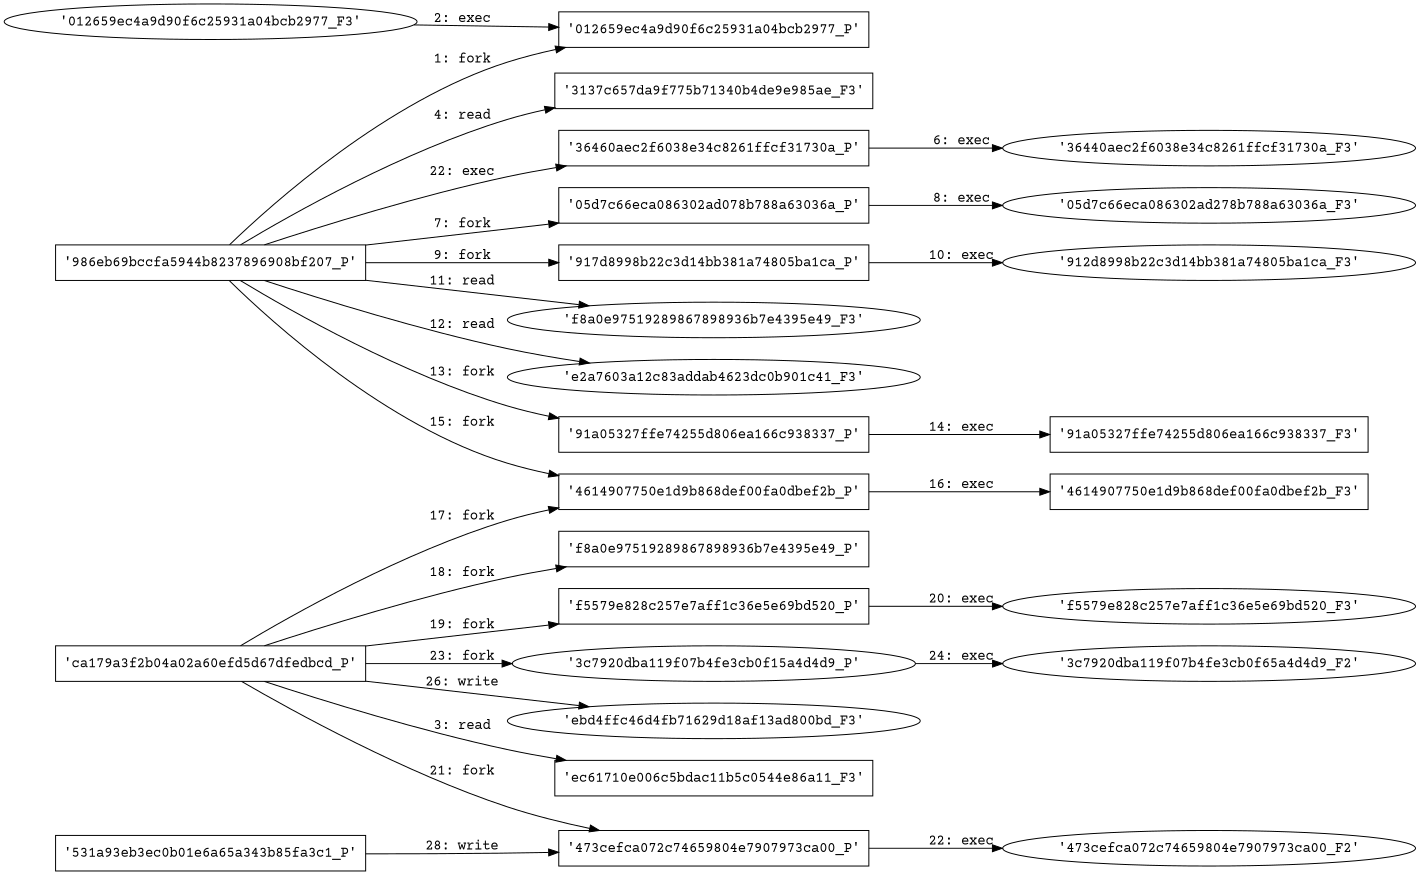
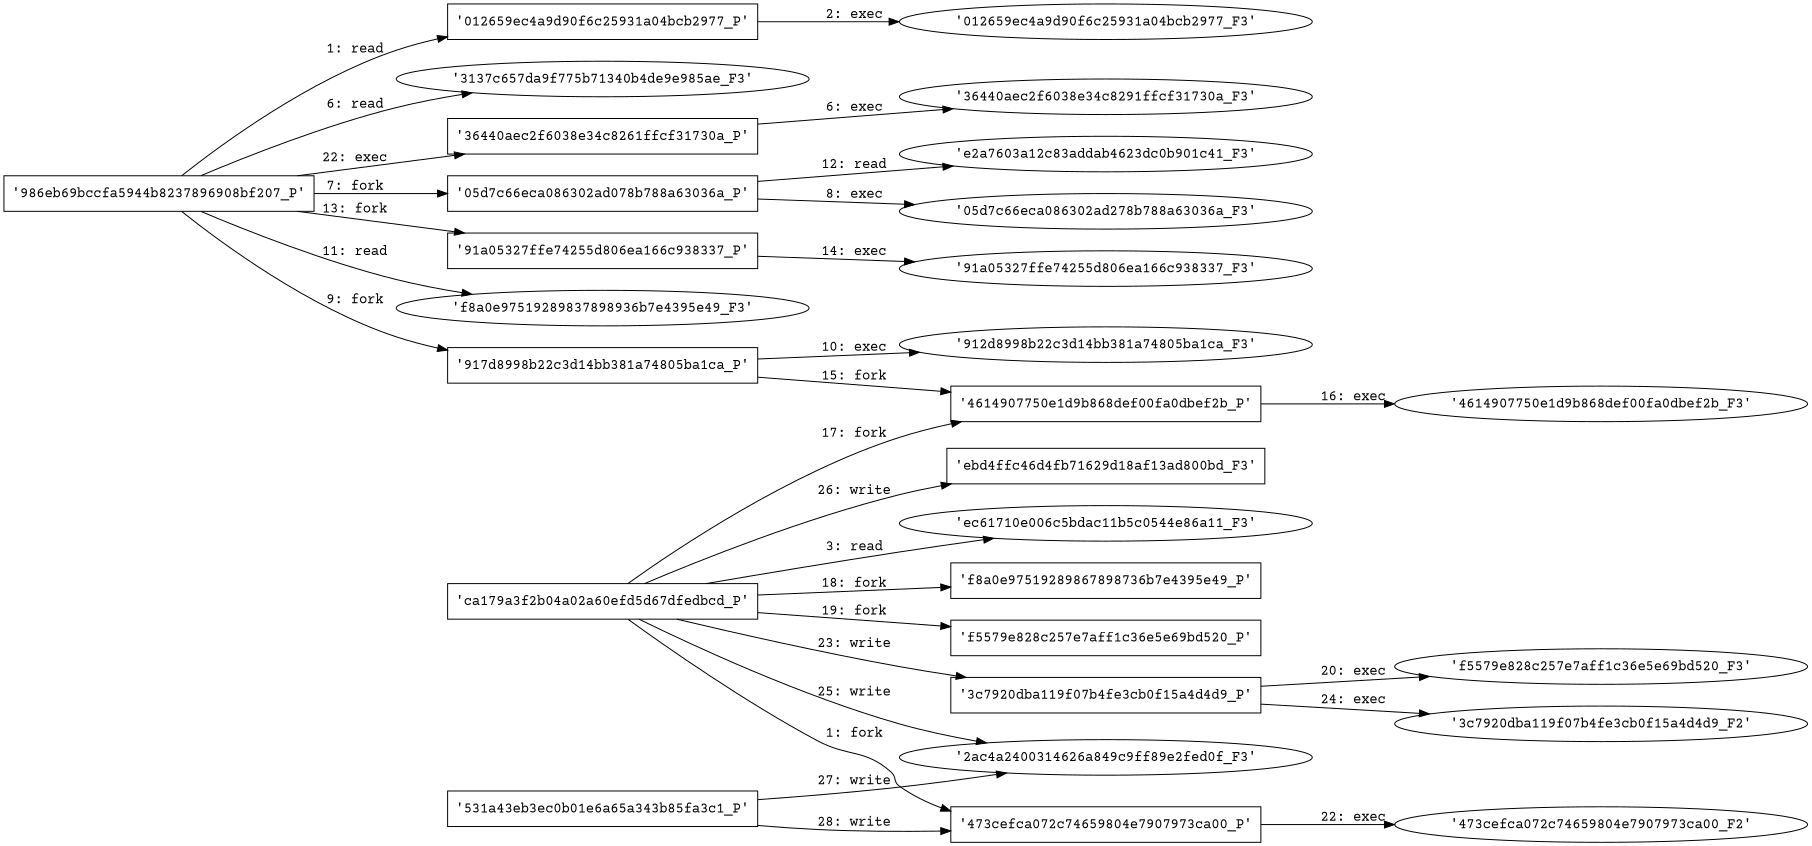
(481, 26) -> (823, 22)
(462, 59) -> (355, 49)
(714, 91) -> (603, 79)
(462, 115) -> (355, 104)
(714, 148) -> (603, 136)
(1209, 148) -> (1106, 97)
(714, 320) -> (603, 308)
(420, 327) -> (850, 174)
(376, 399) -> (849, 384)
(1209, 434) -> (1106, 269)
(1209, 492) -> (1601, 404)
(714, 549) -> (1106, 581)
(931, 606) -> (1340, 682)
(462, 656) -> (854, 643)
(714, 664) -> (1106, 695)
(1209, 664) -> (1601, 724)
(714, 721) -> (1106, 466)
none -> (1106, 757)
(462, 771) -> (854, 733)
(714, 778) -> (1106, 523)
(211, 853) -> (603, 809)
